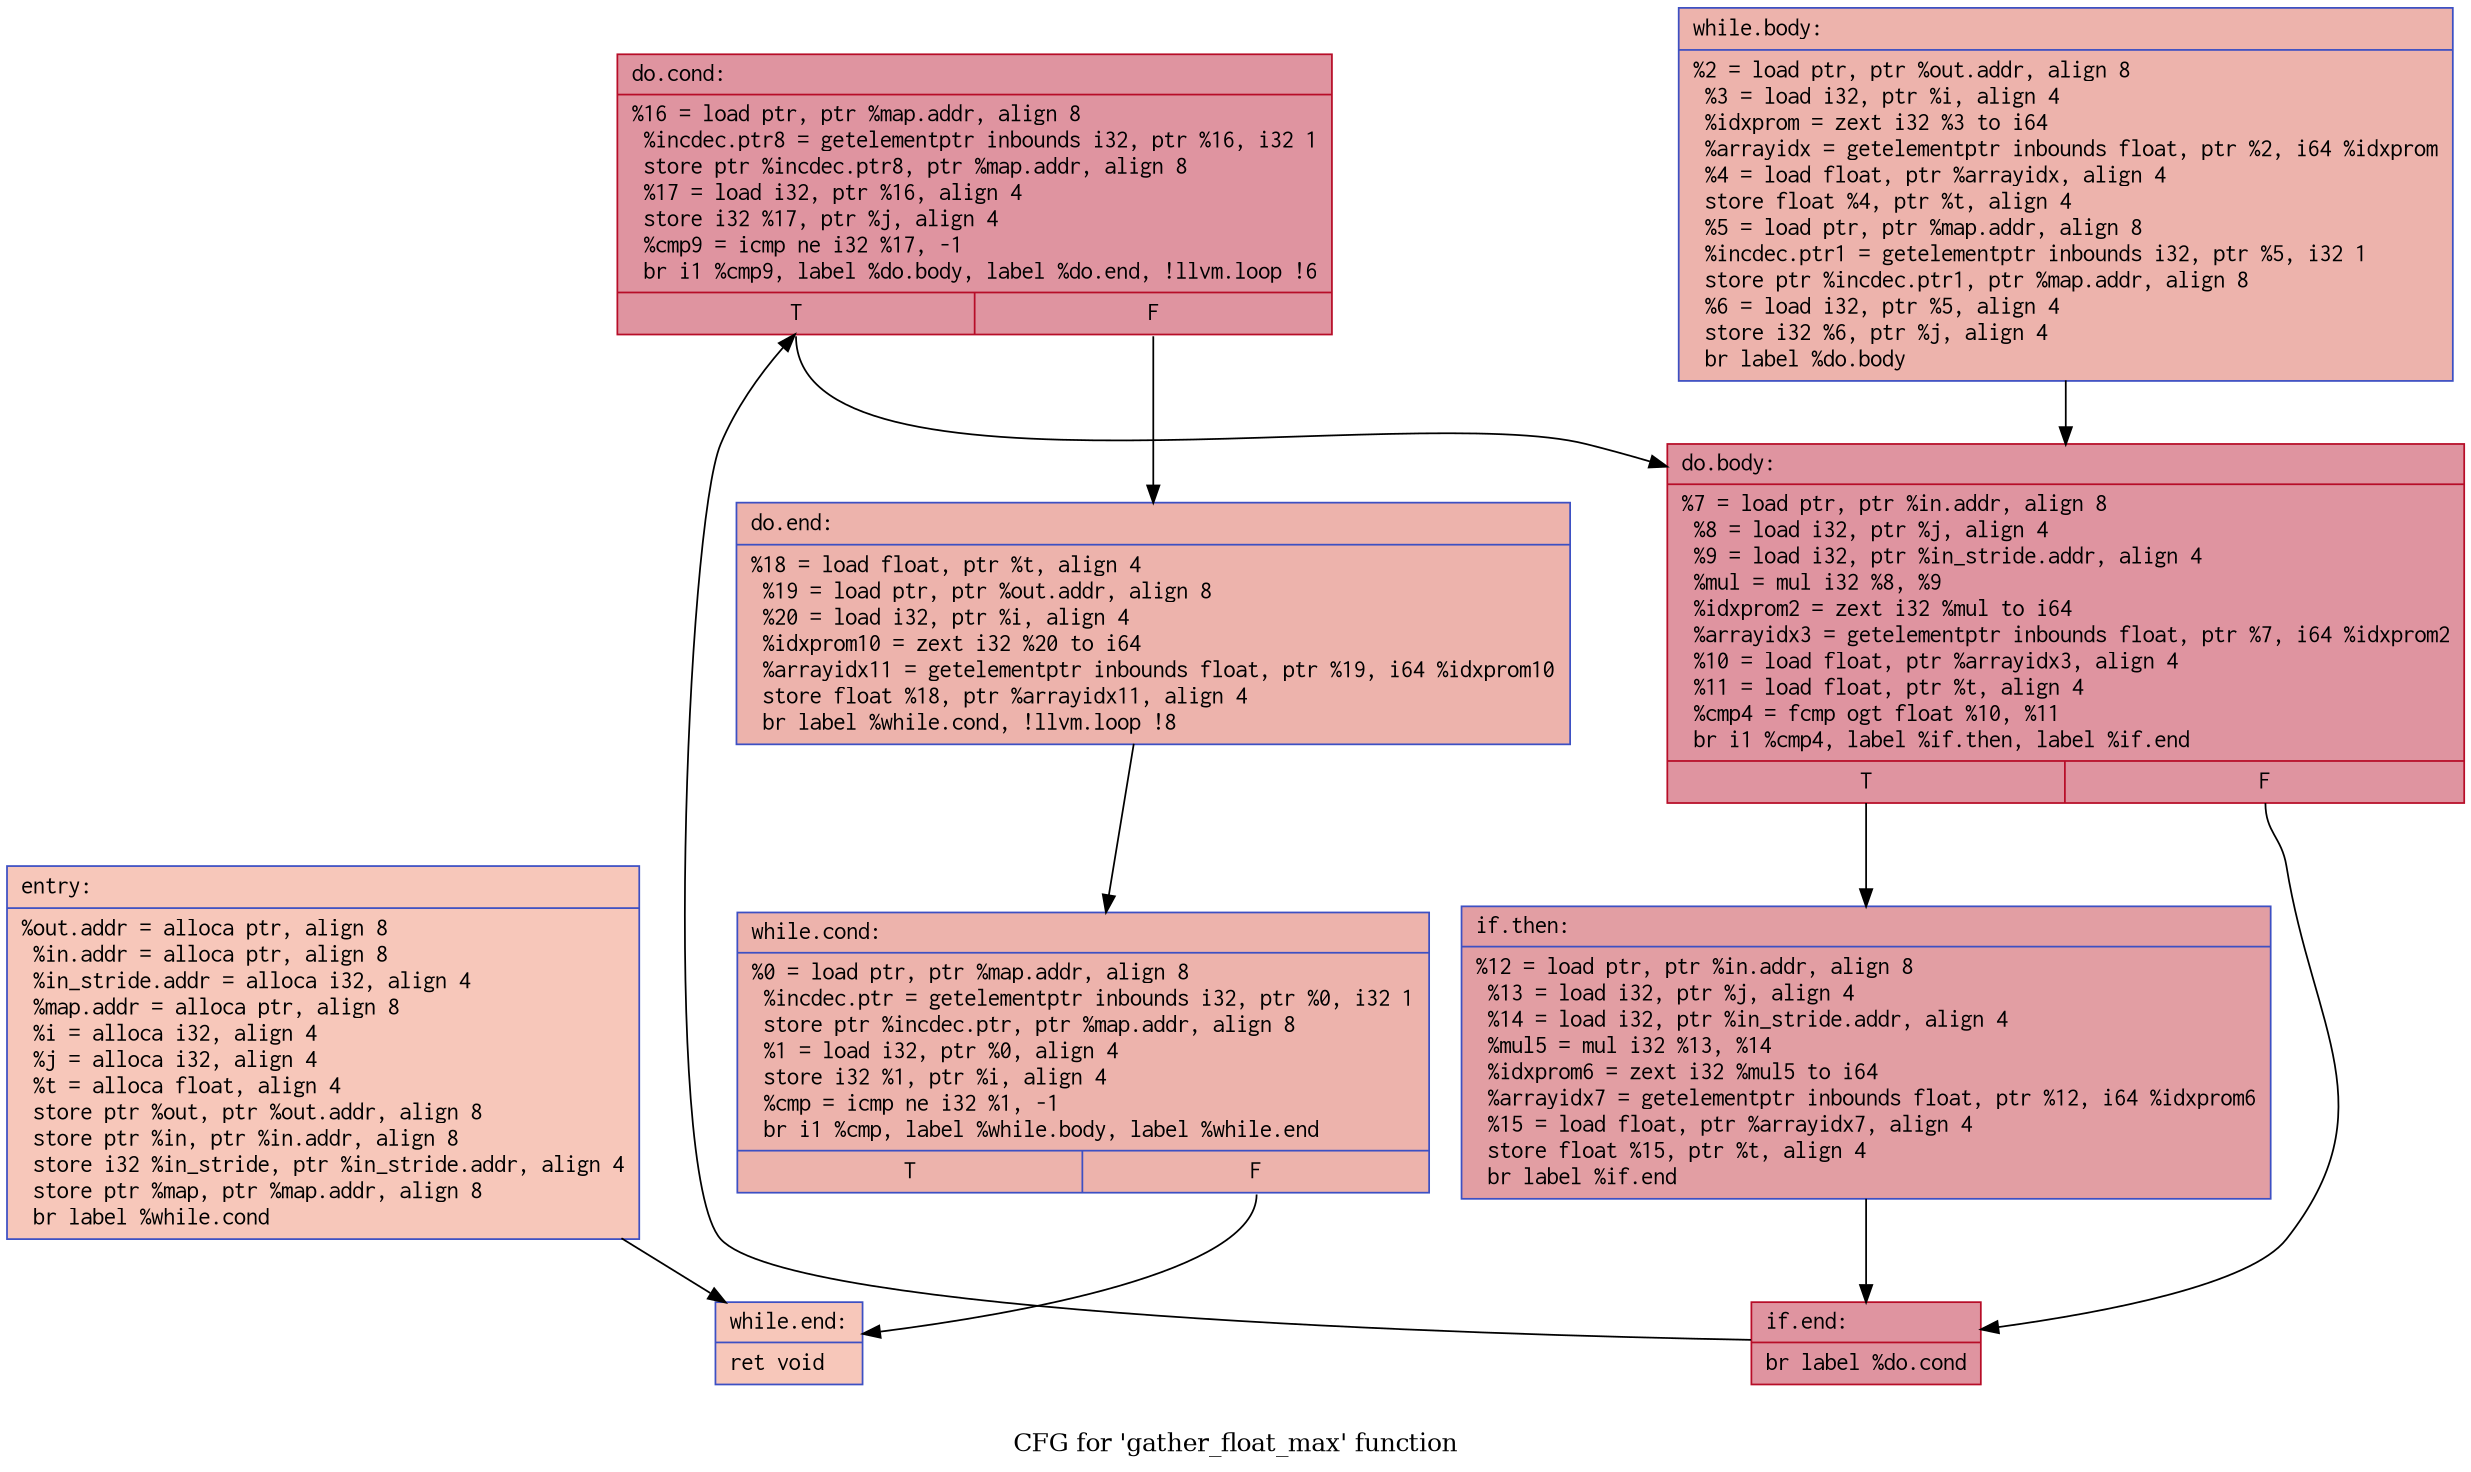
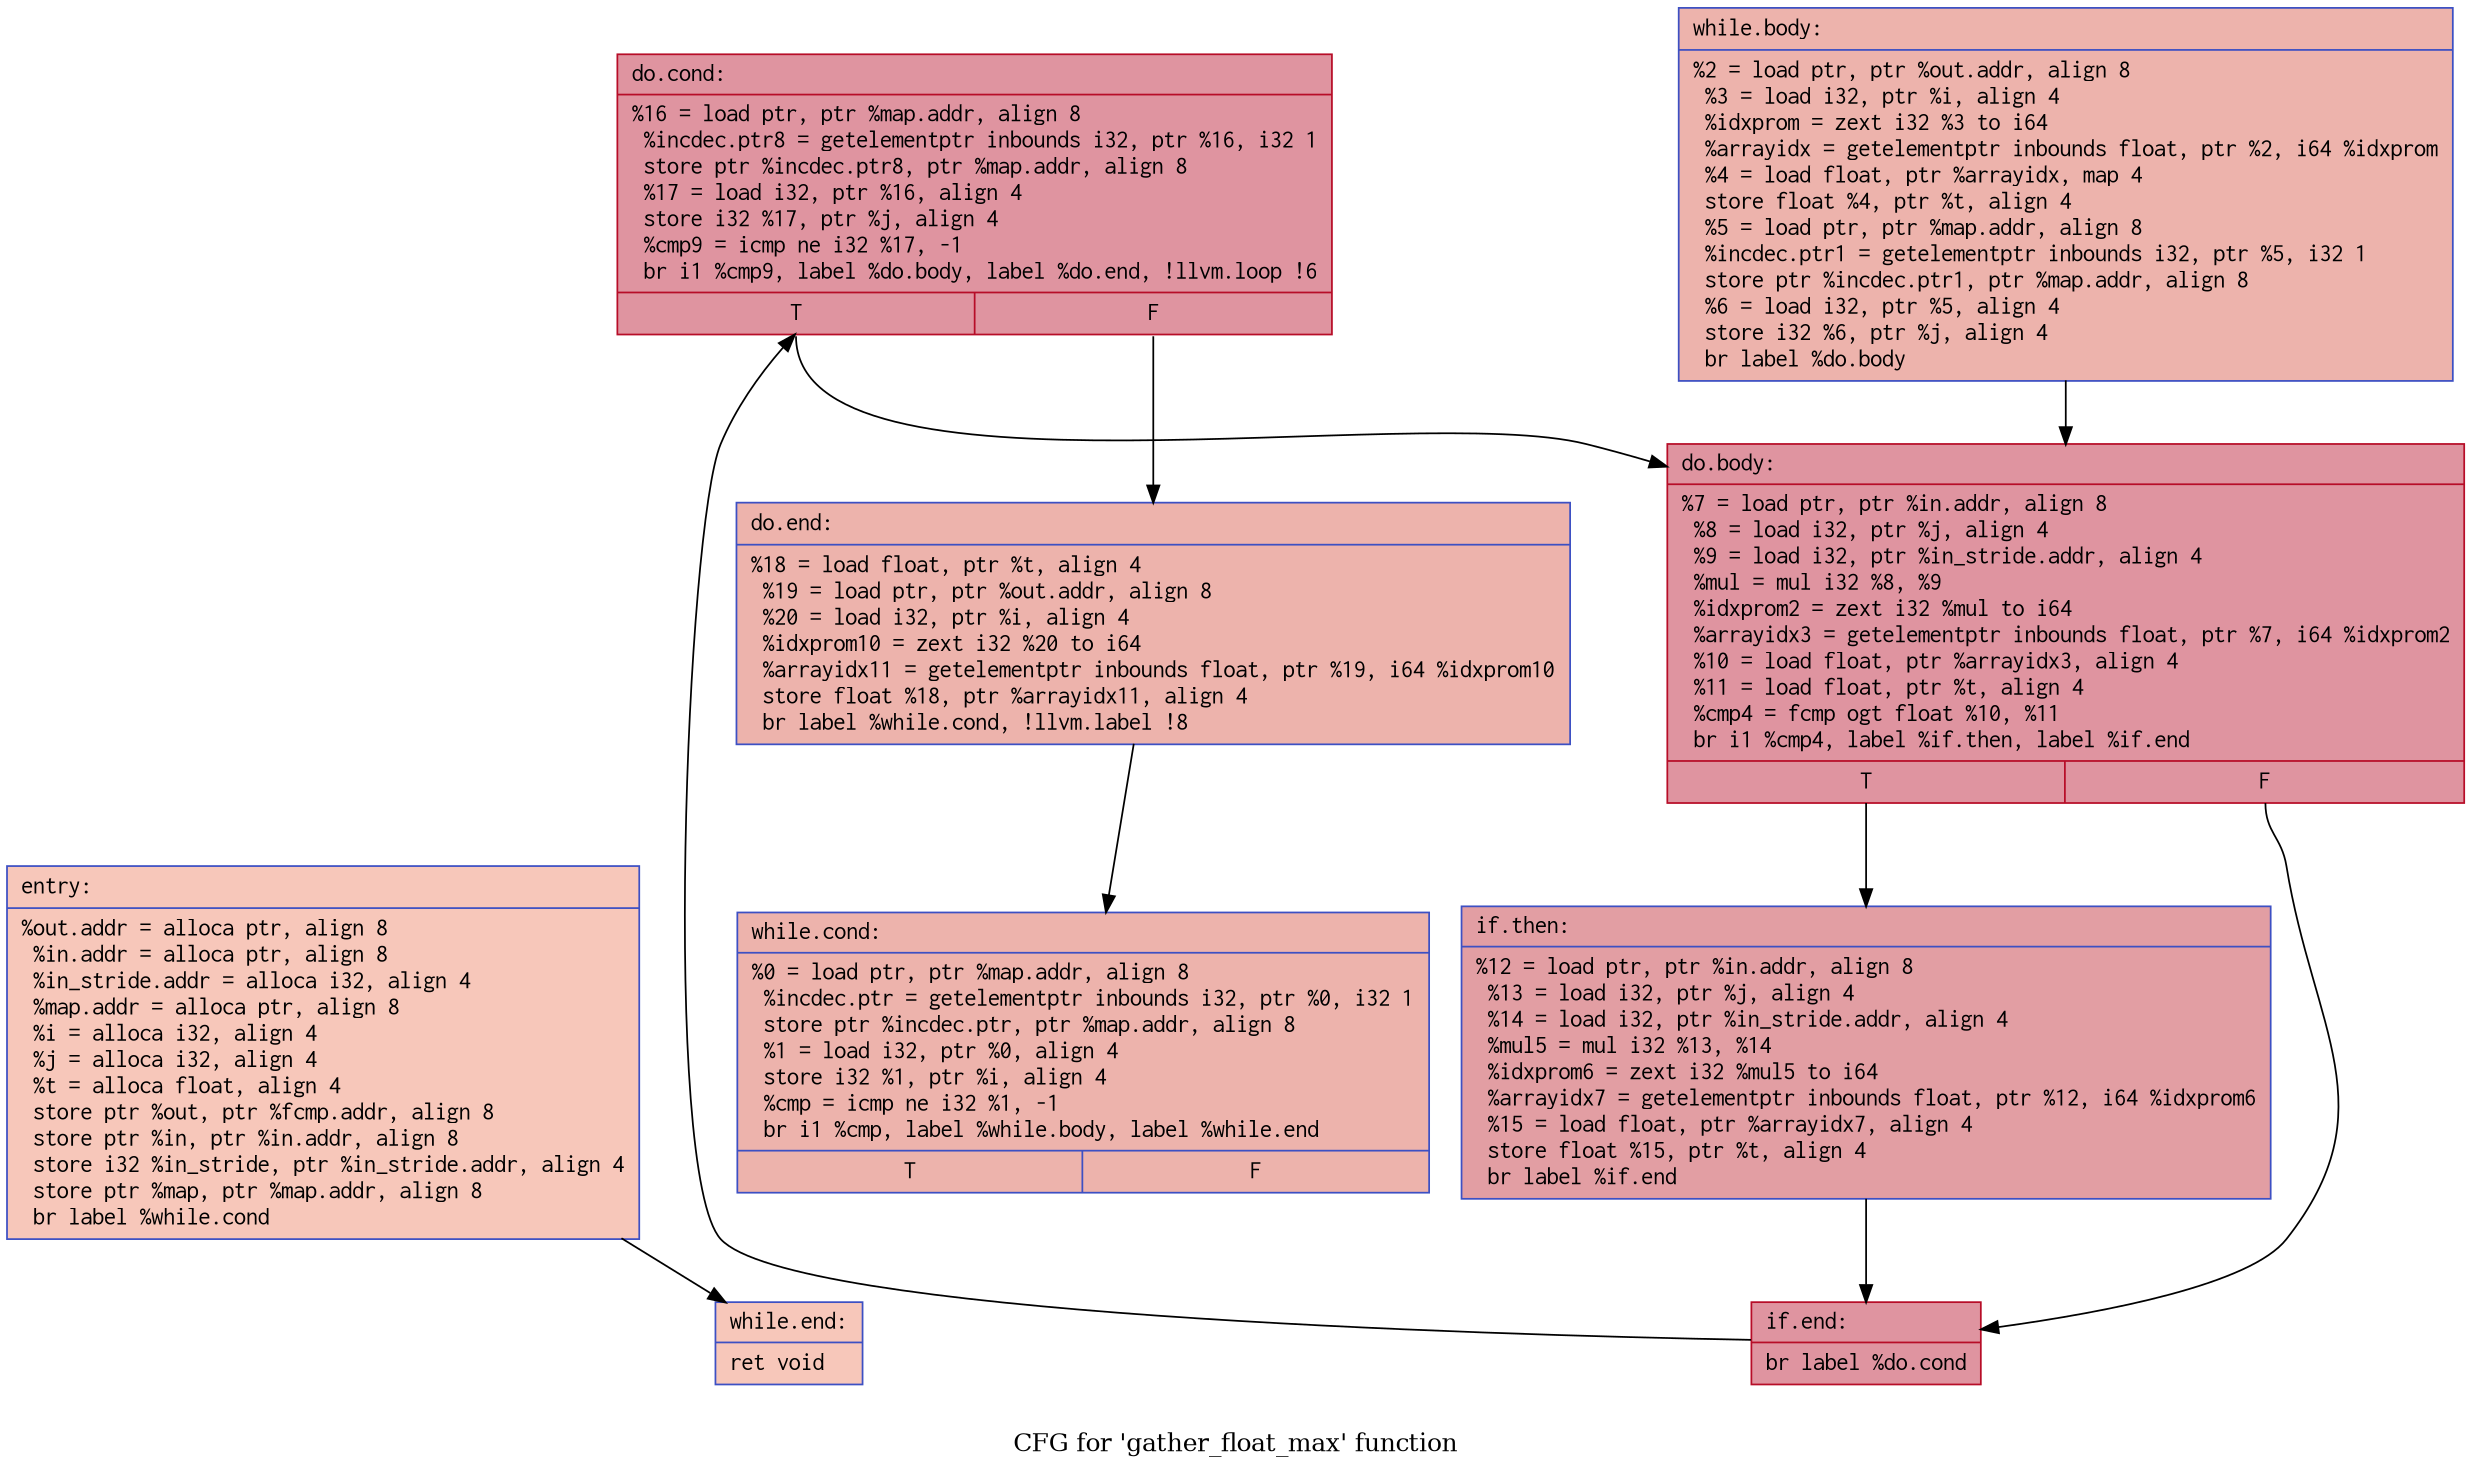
(1930, 175) -> (1918, 175)
(964, 722) -> (969, 722)
(252, 1112) -> (258, 1112)
(1085, 1295) -> none
